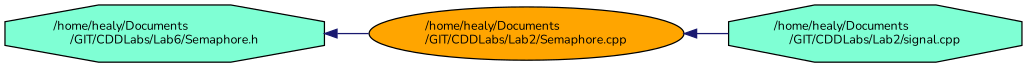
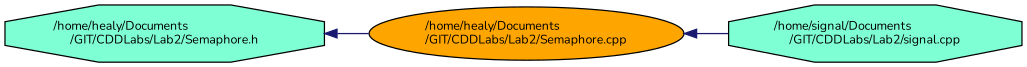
(165, 34) -> (165, 34)
(875, 34) -> (875, 34)
